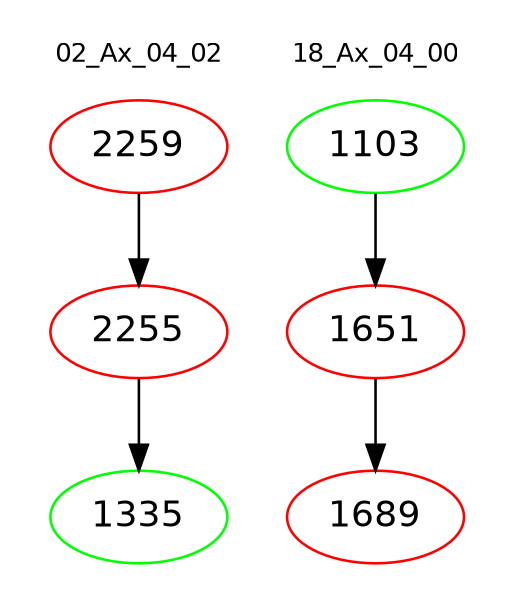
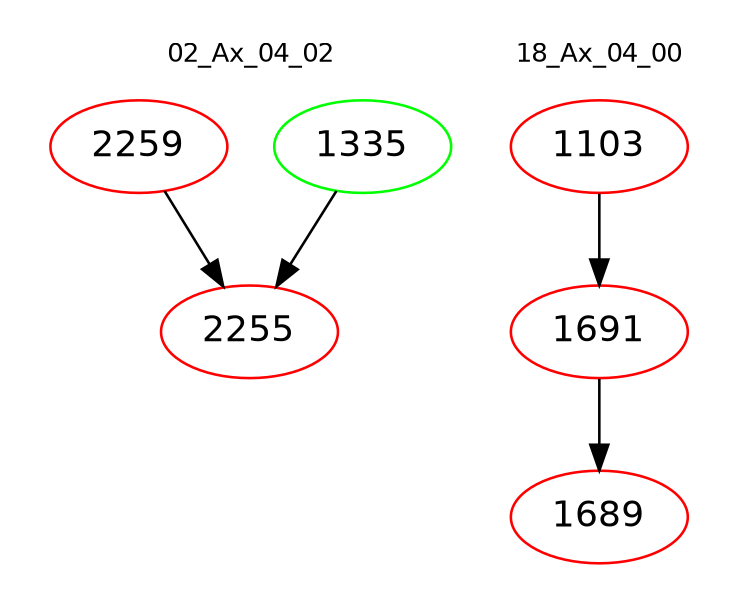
(376, 147) -> (599, 147)
(376, 332) -> (599, 332)
(139, 412) -> (313, 228)
